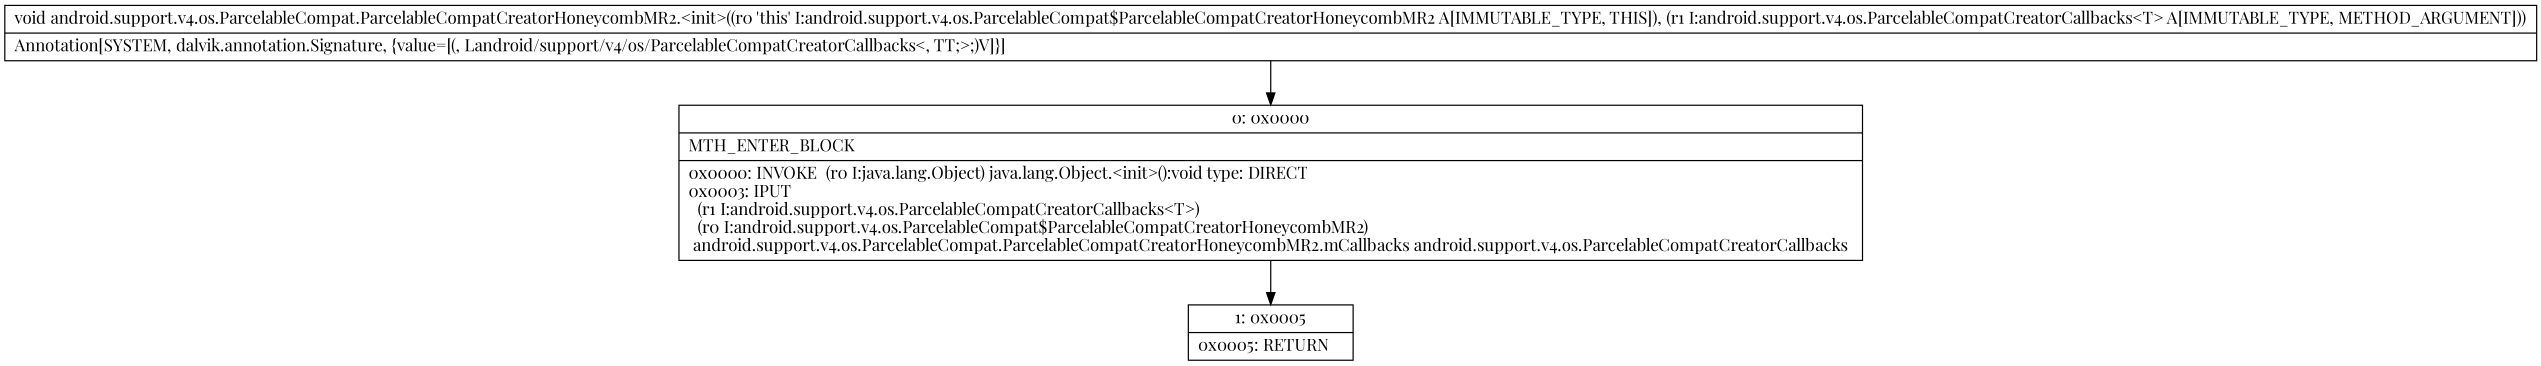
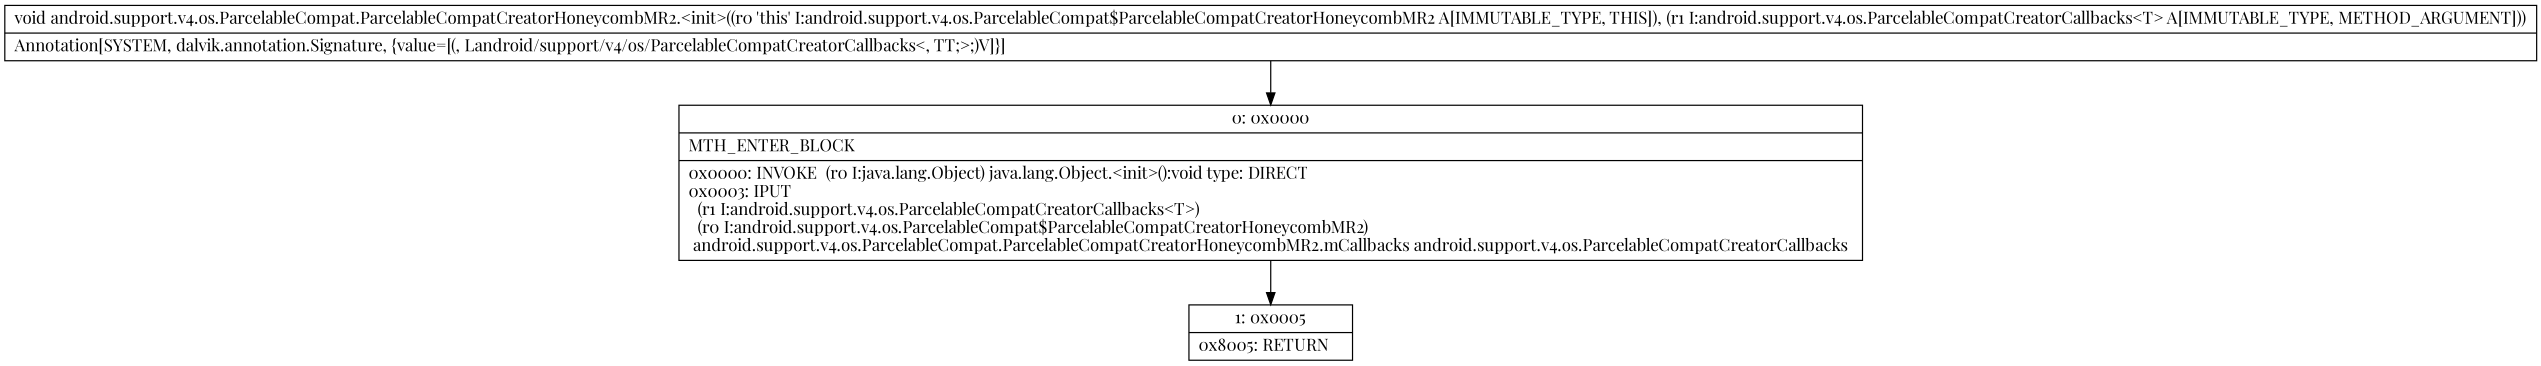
(1271, 346) -> (1271, 346)
